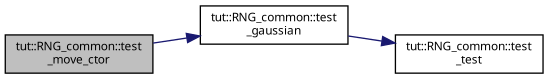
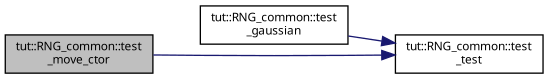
(170, 41) -> (268, 56)
